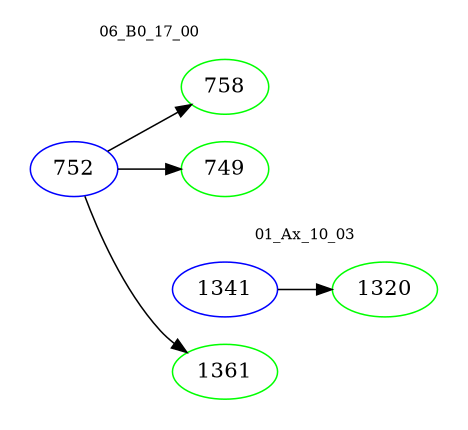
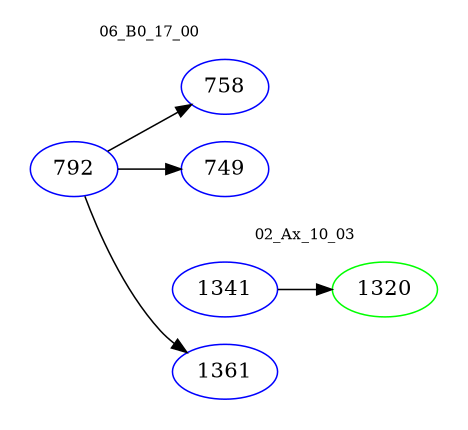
(225, 87) -> (225, 87)
(74, 169) -> (74, 169)
(225, 169) -> (225, 169)
(305, 235) -> (305, 235)
(225, 372) -> (225, 372)
